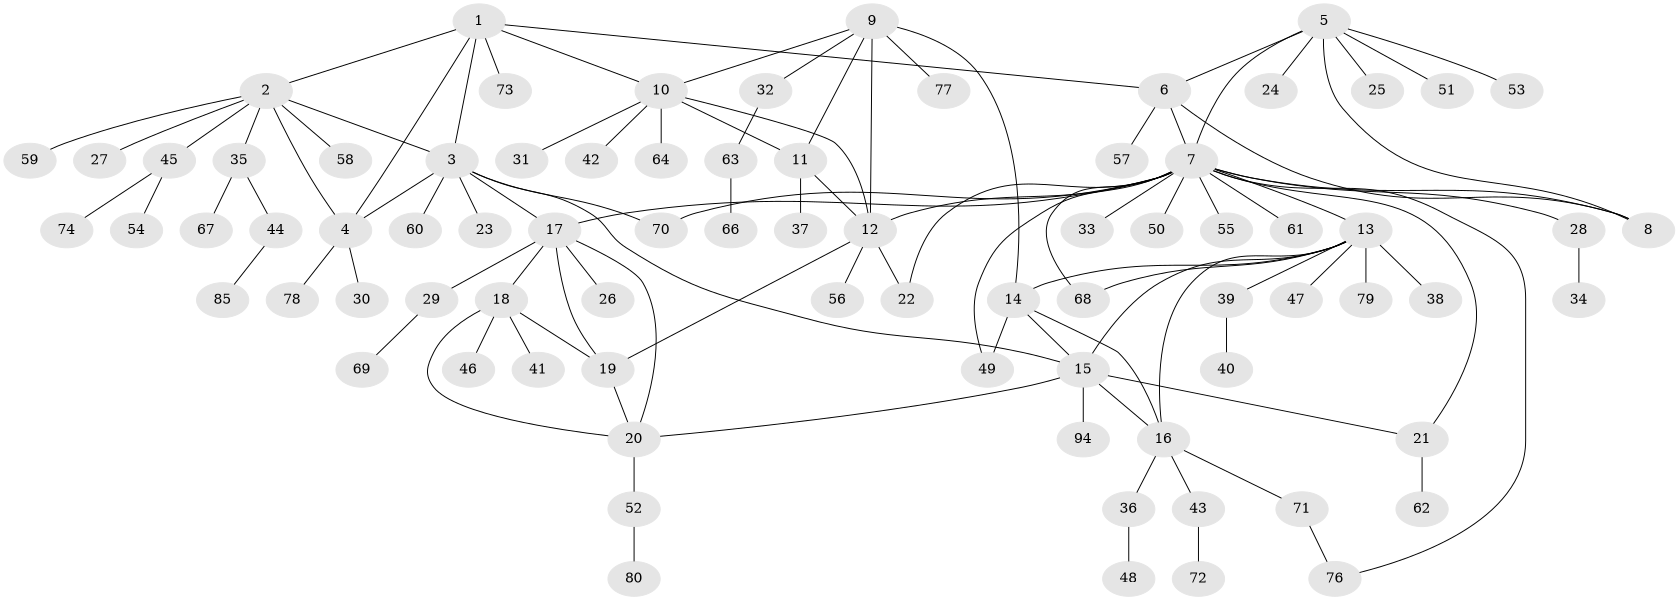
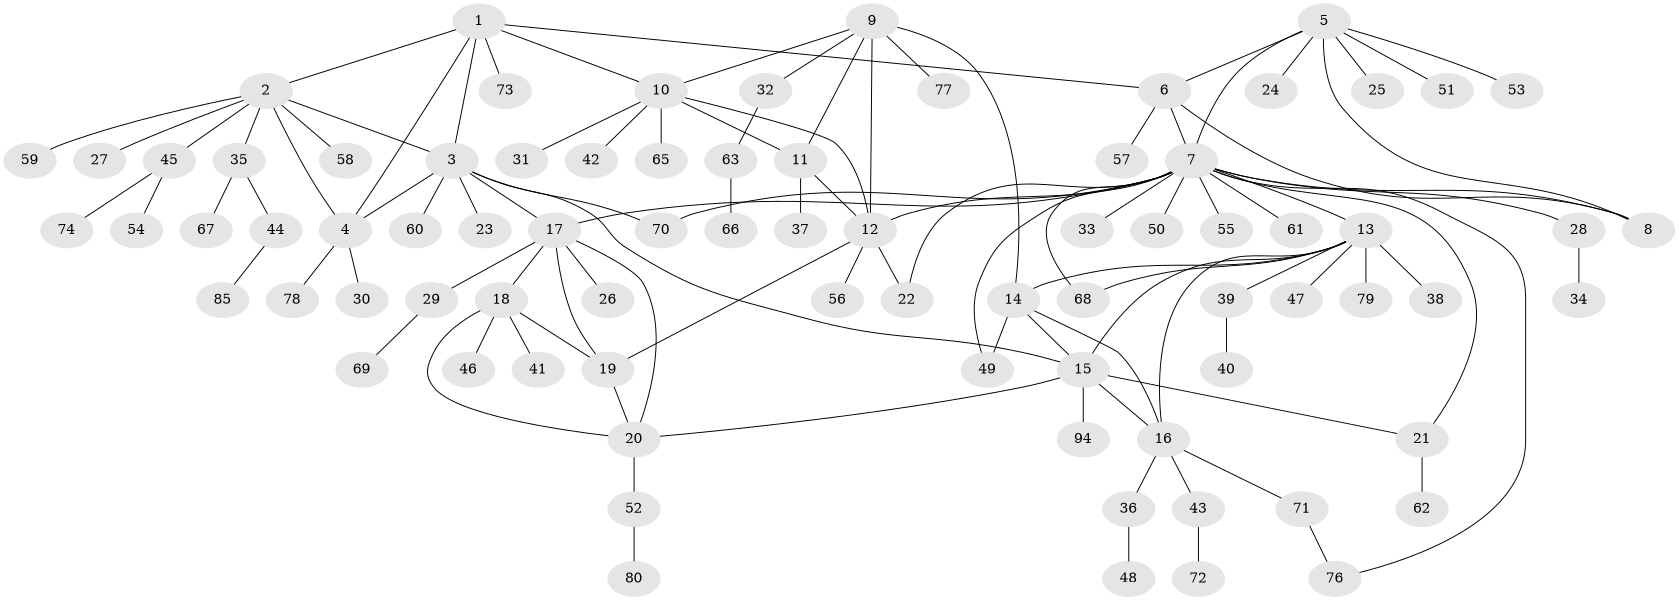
(661, 161) -> (661, 161)
